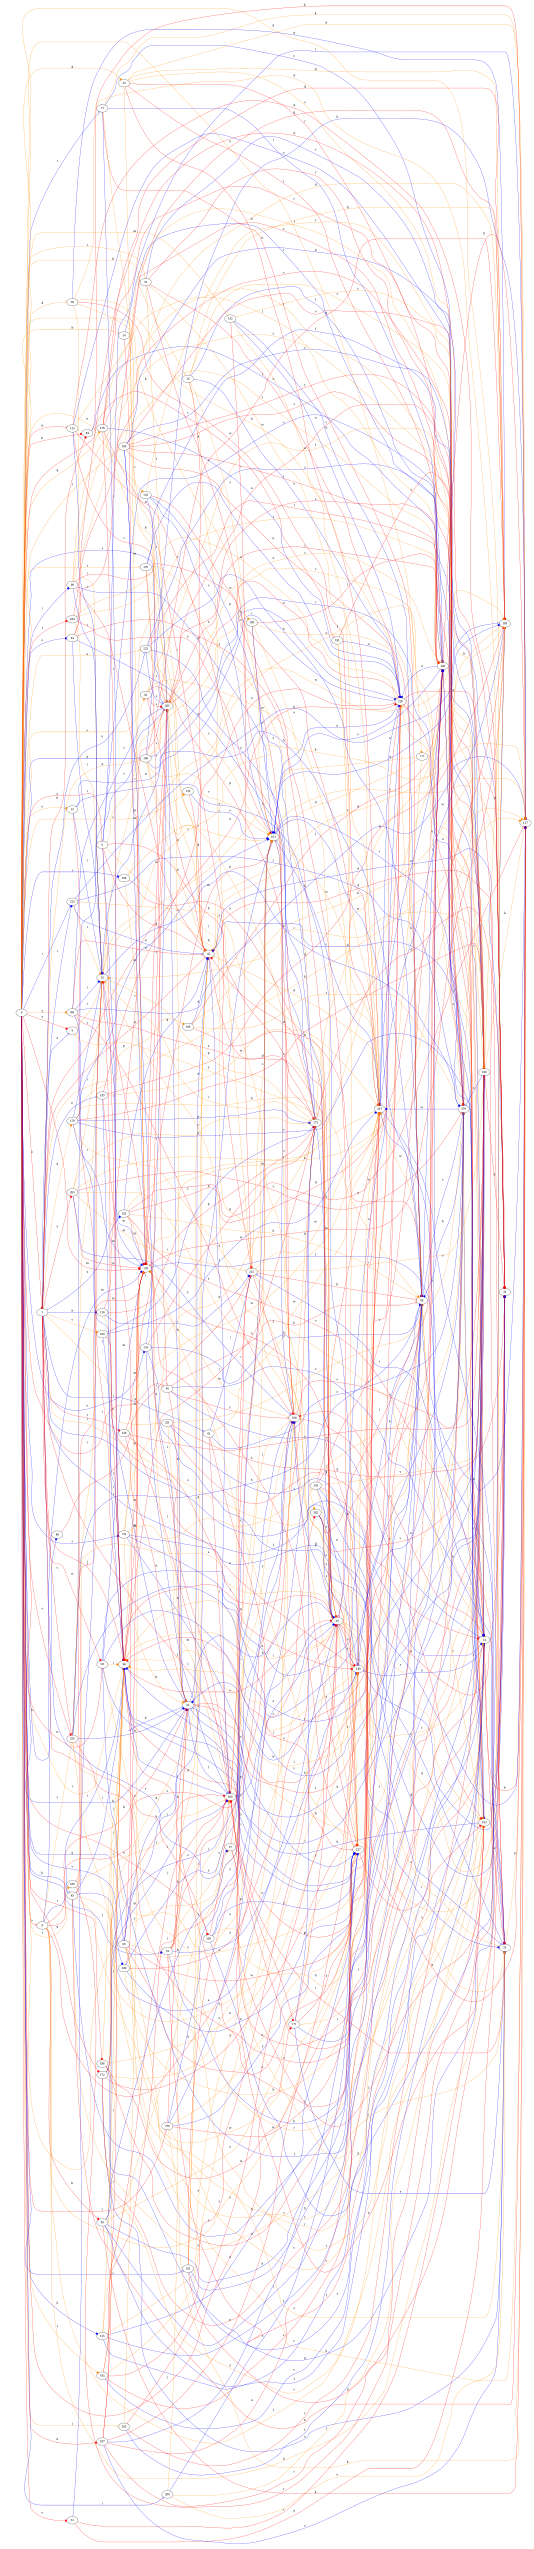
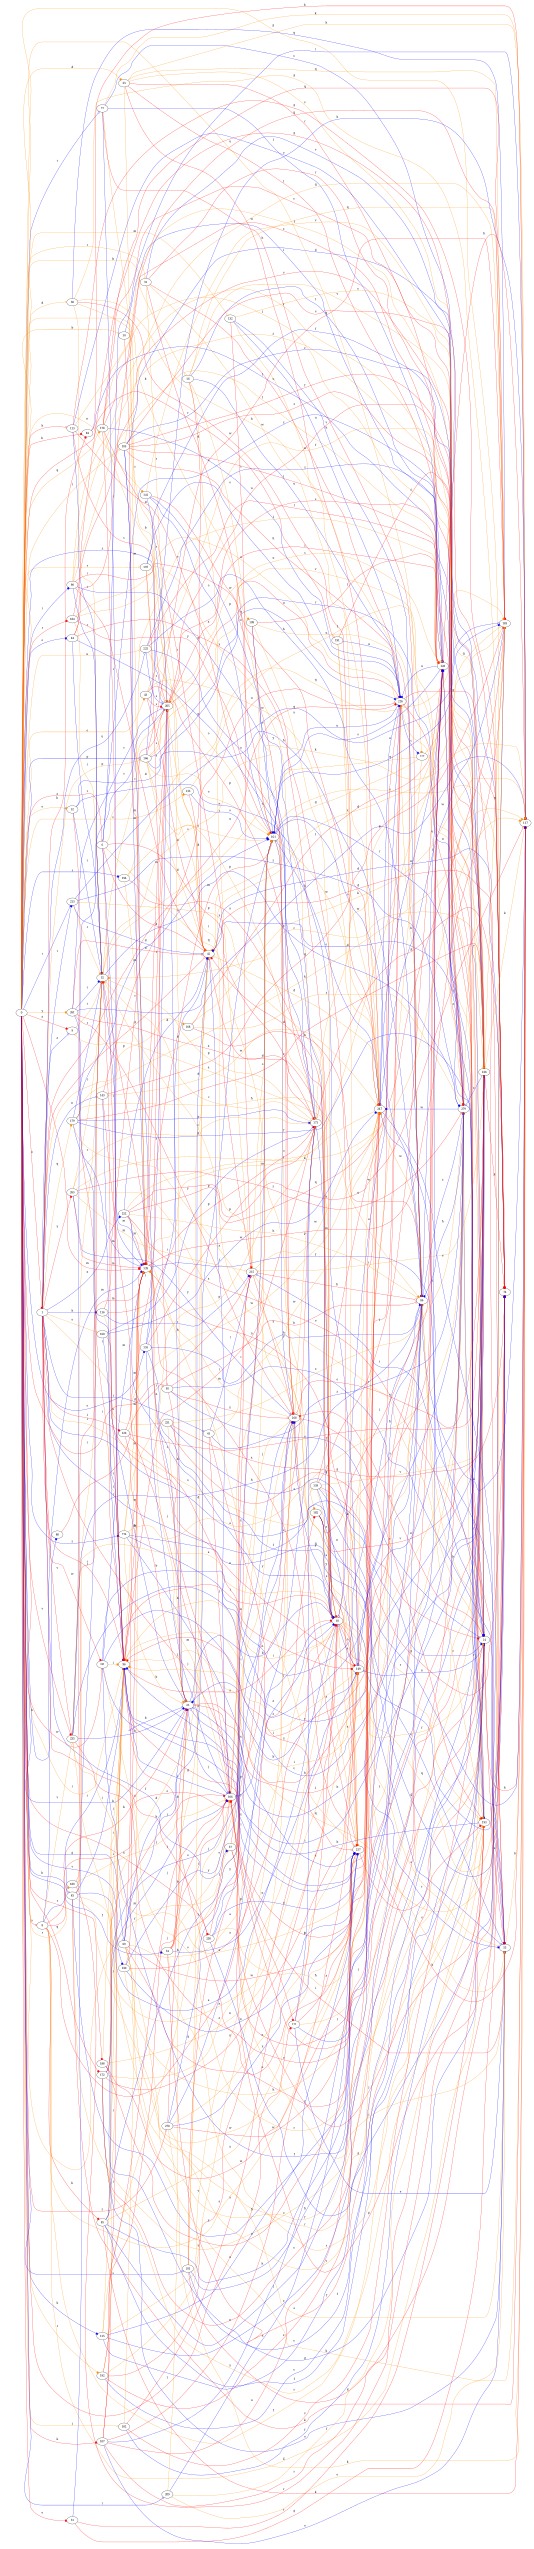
(209, 718) -> (405, 730)
(202, 993) -> (175, 1081)
(71, 1323) -> (71, 1323)
none -> (172, 1455)
(358, 1947) -> none
